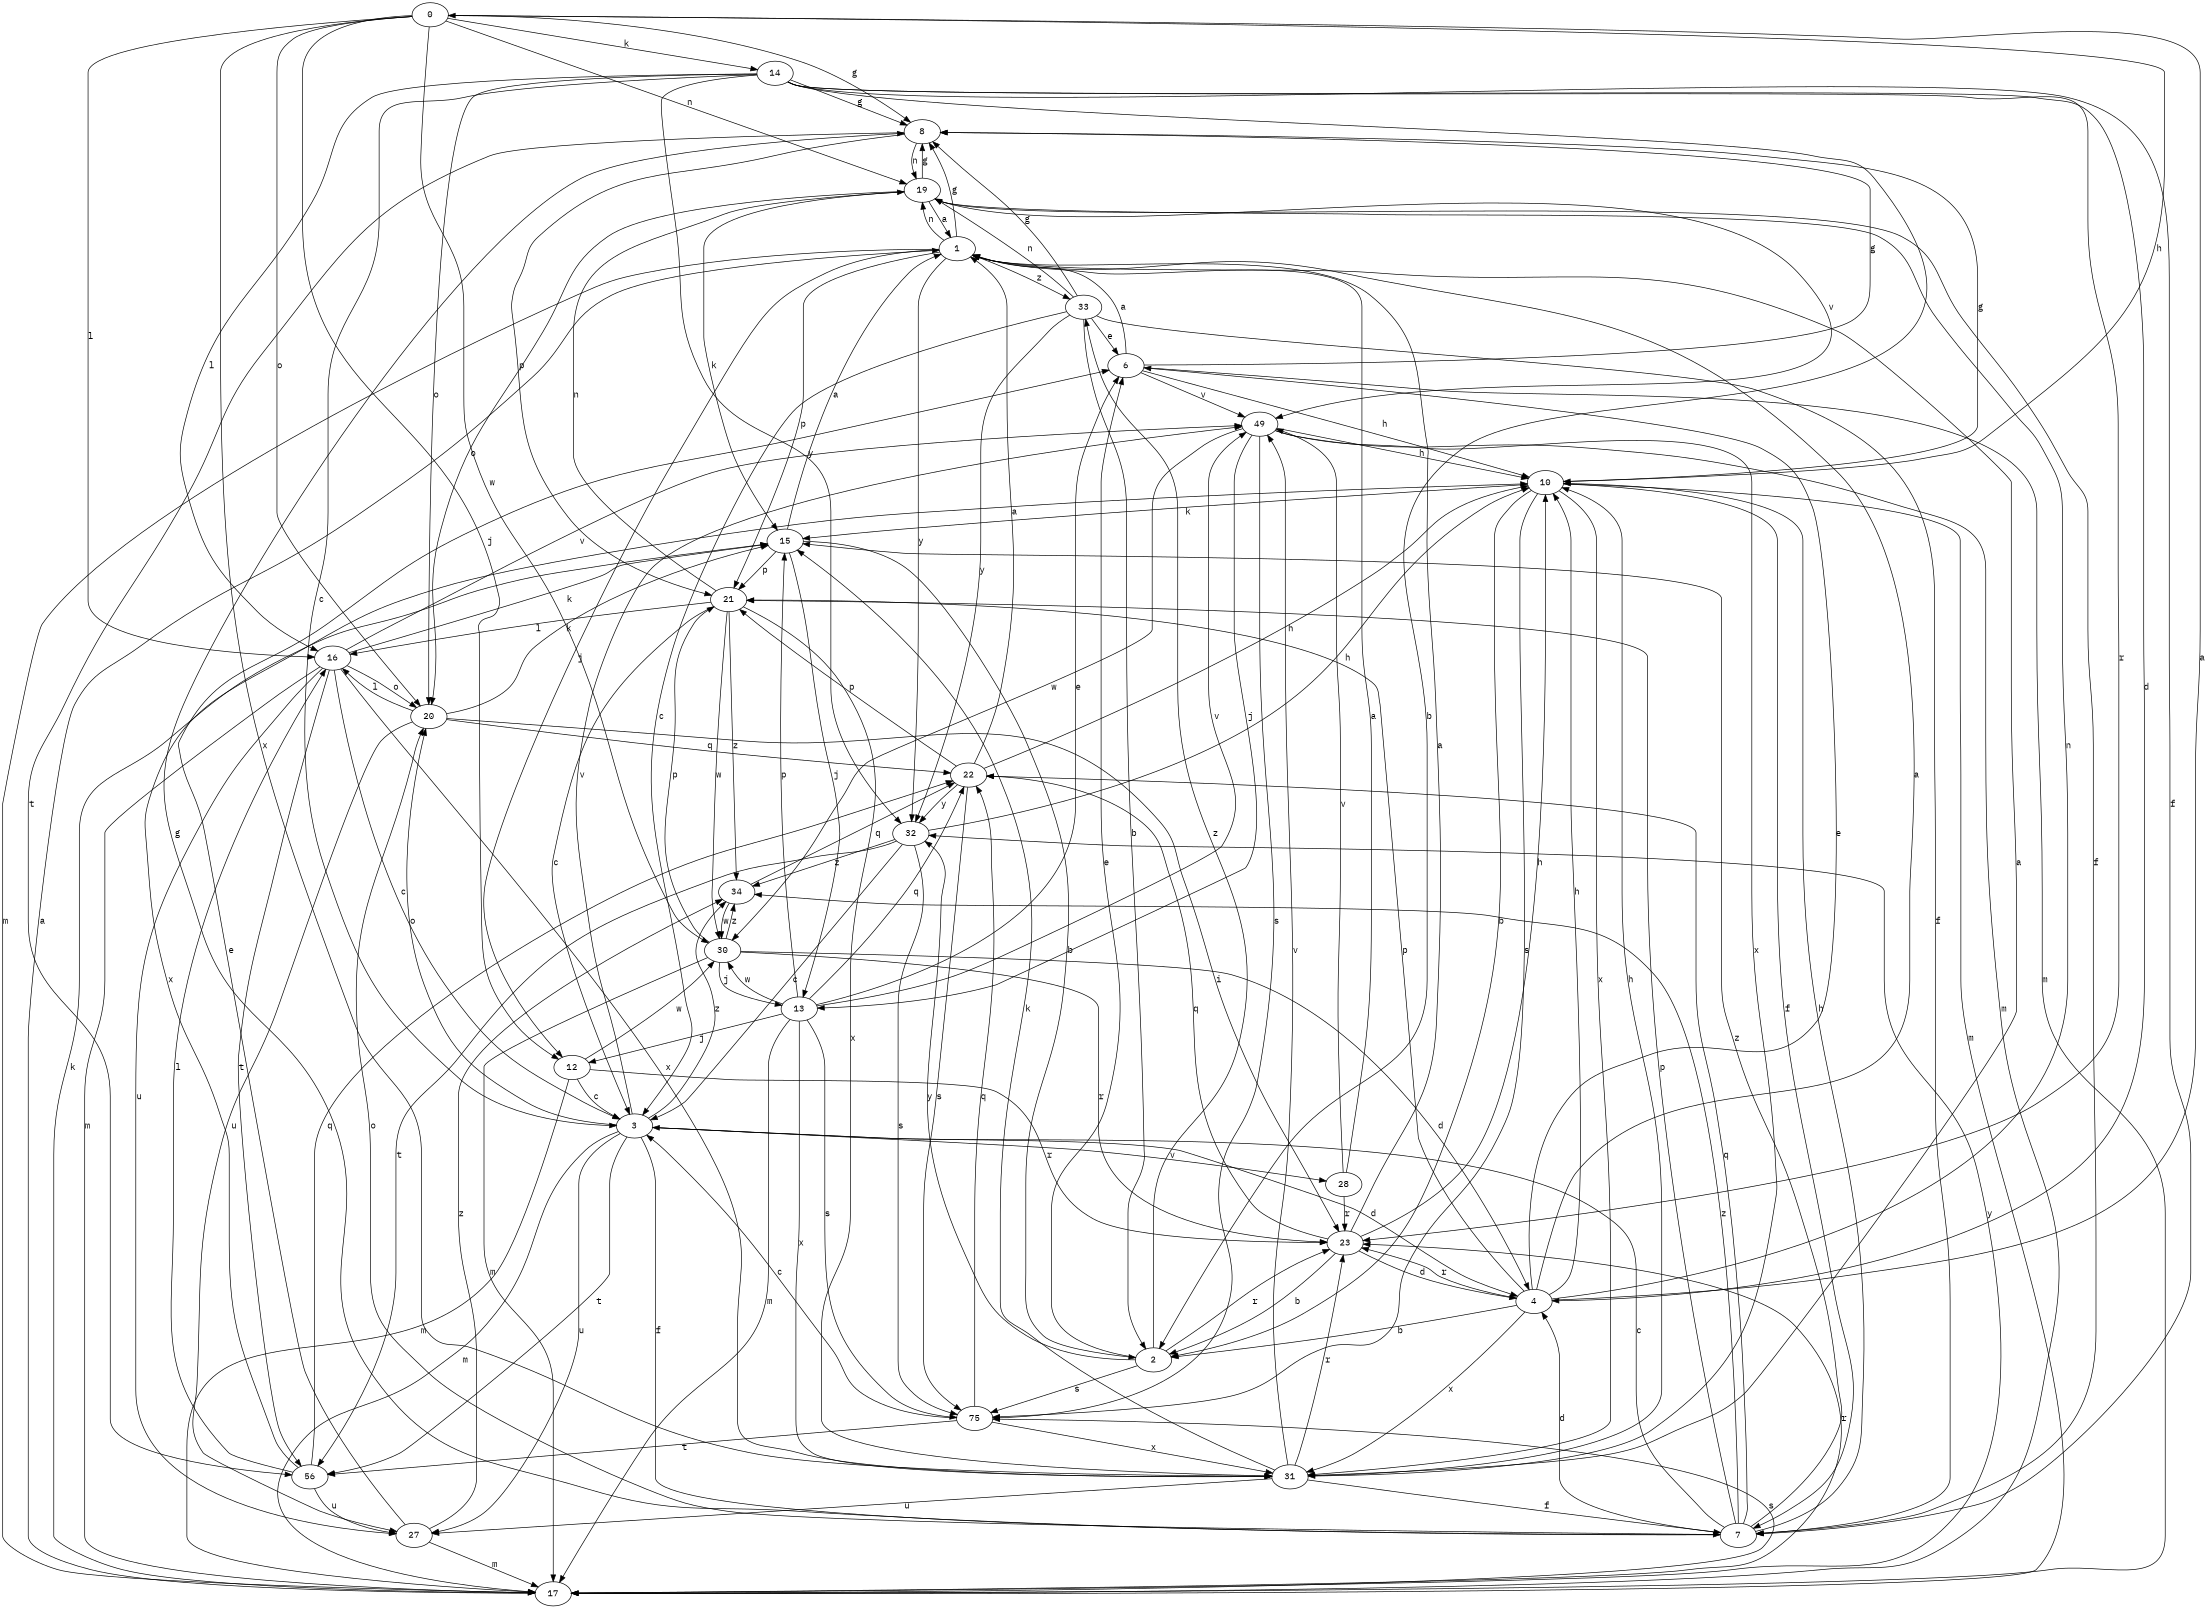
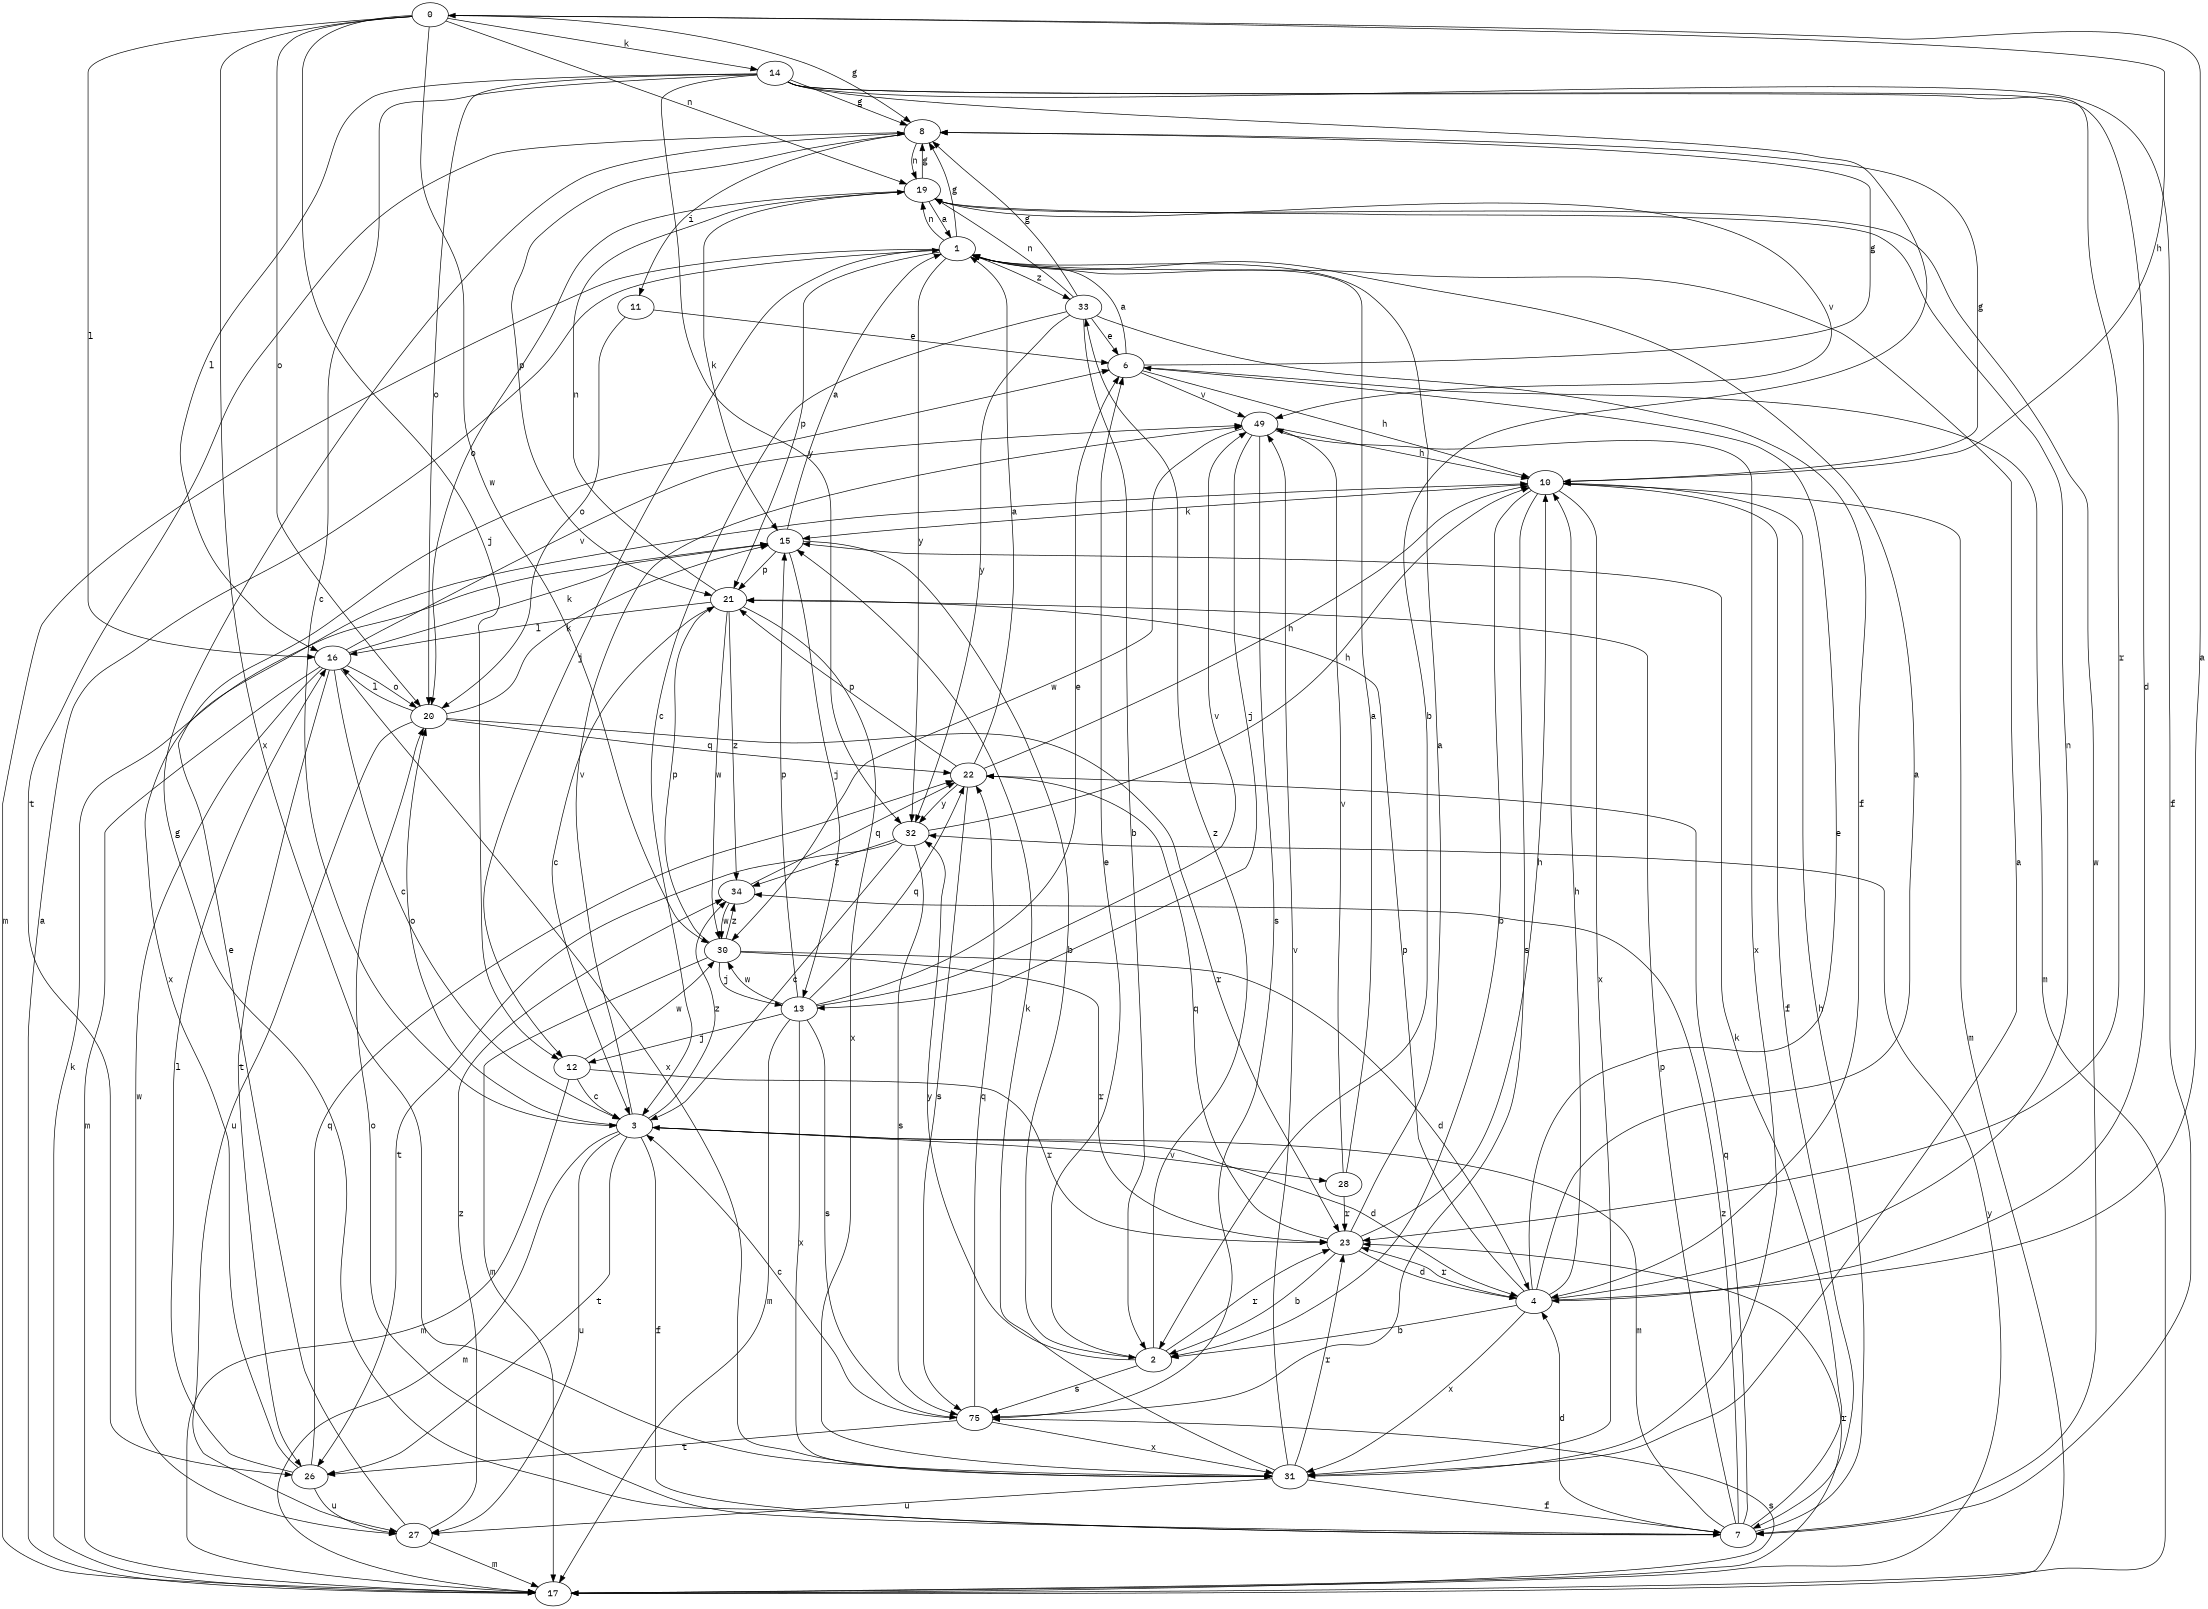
none -> (636, 307)
(1935, 658) -> (1865, 585)
(2096, 863) -> (2096, 863)
(1219, 980) -> (1219, 980)
(1737, 1038) -> (1737, 1038)
(139, 1097) -> (139, 1097)
(1654, 1114) -> none
(1639, 1331) -> (1639, 1331)
(2044, 1382) -> none
(310, 1477) -> (310, 1477)
